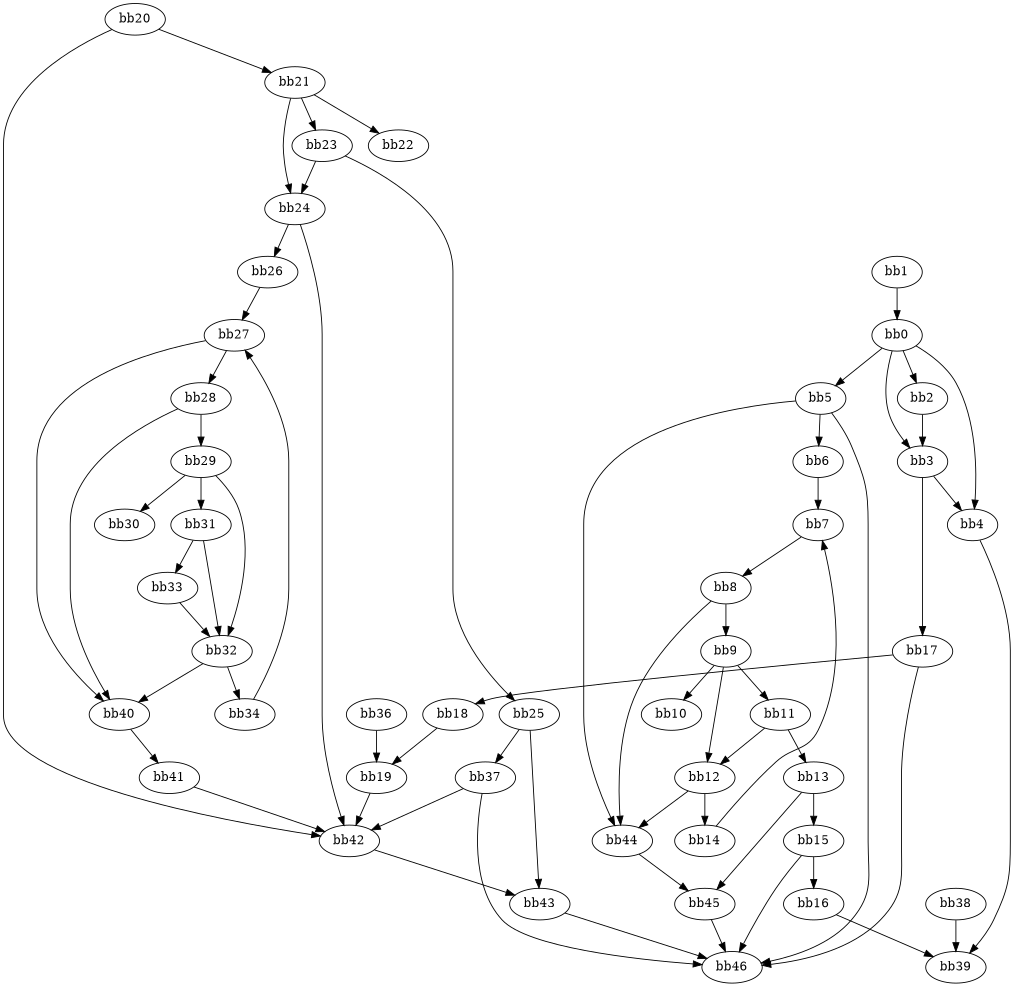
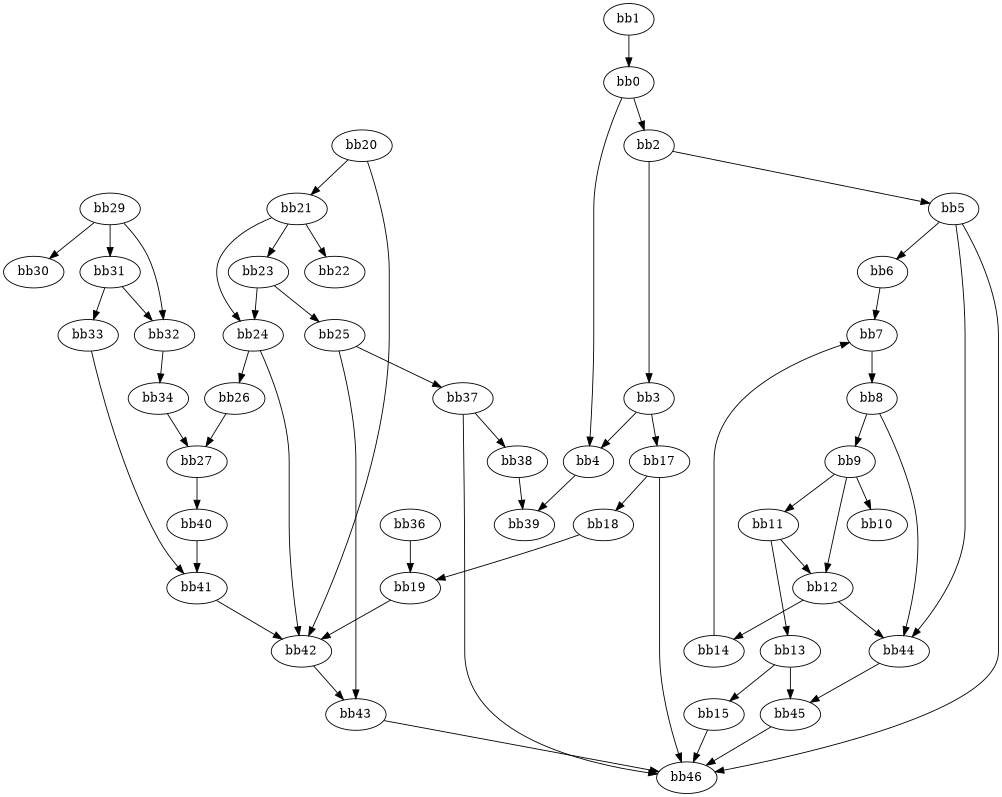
(862, 364) -> (797, 176)
(886, 398) -> none
(201, 399) -> none
(192, 616) -> (125, 463)
(175, 681) -> none
(421, 807) -> (487, 427)
(814, 904) -> none
